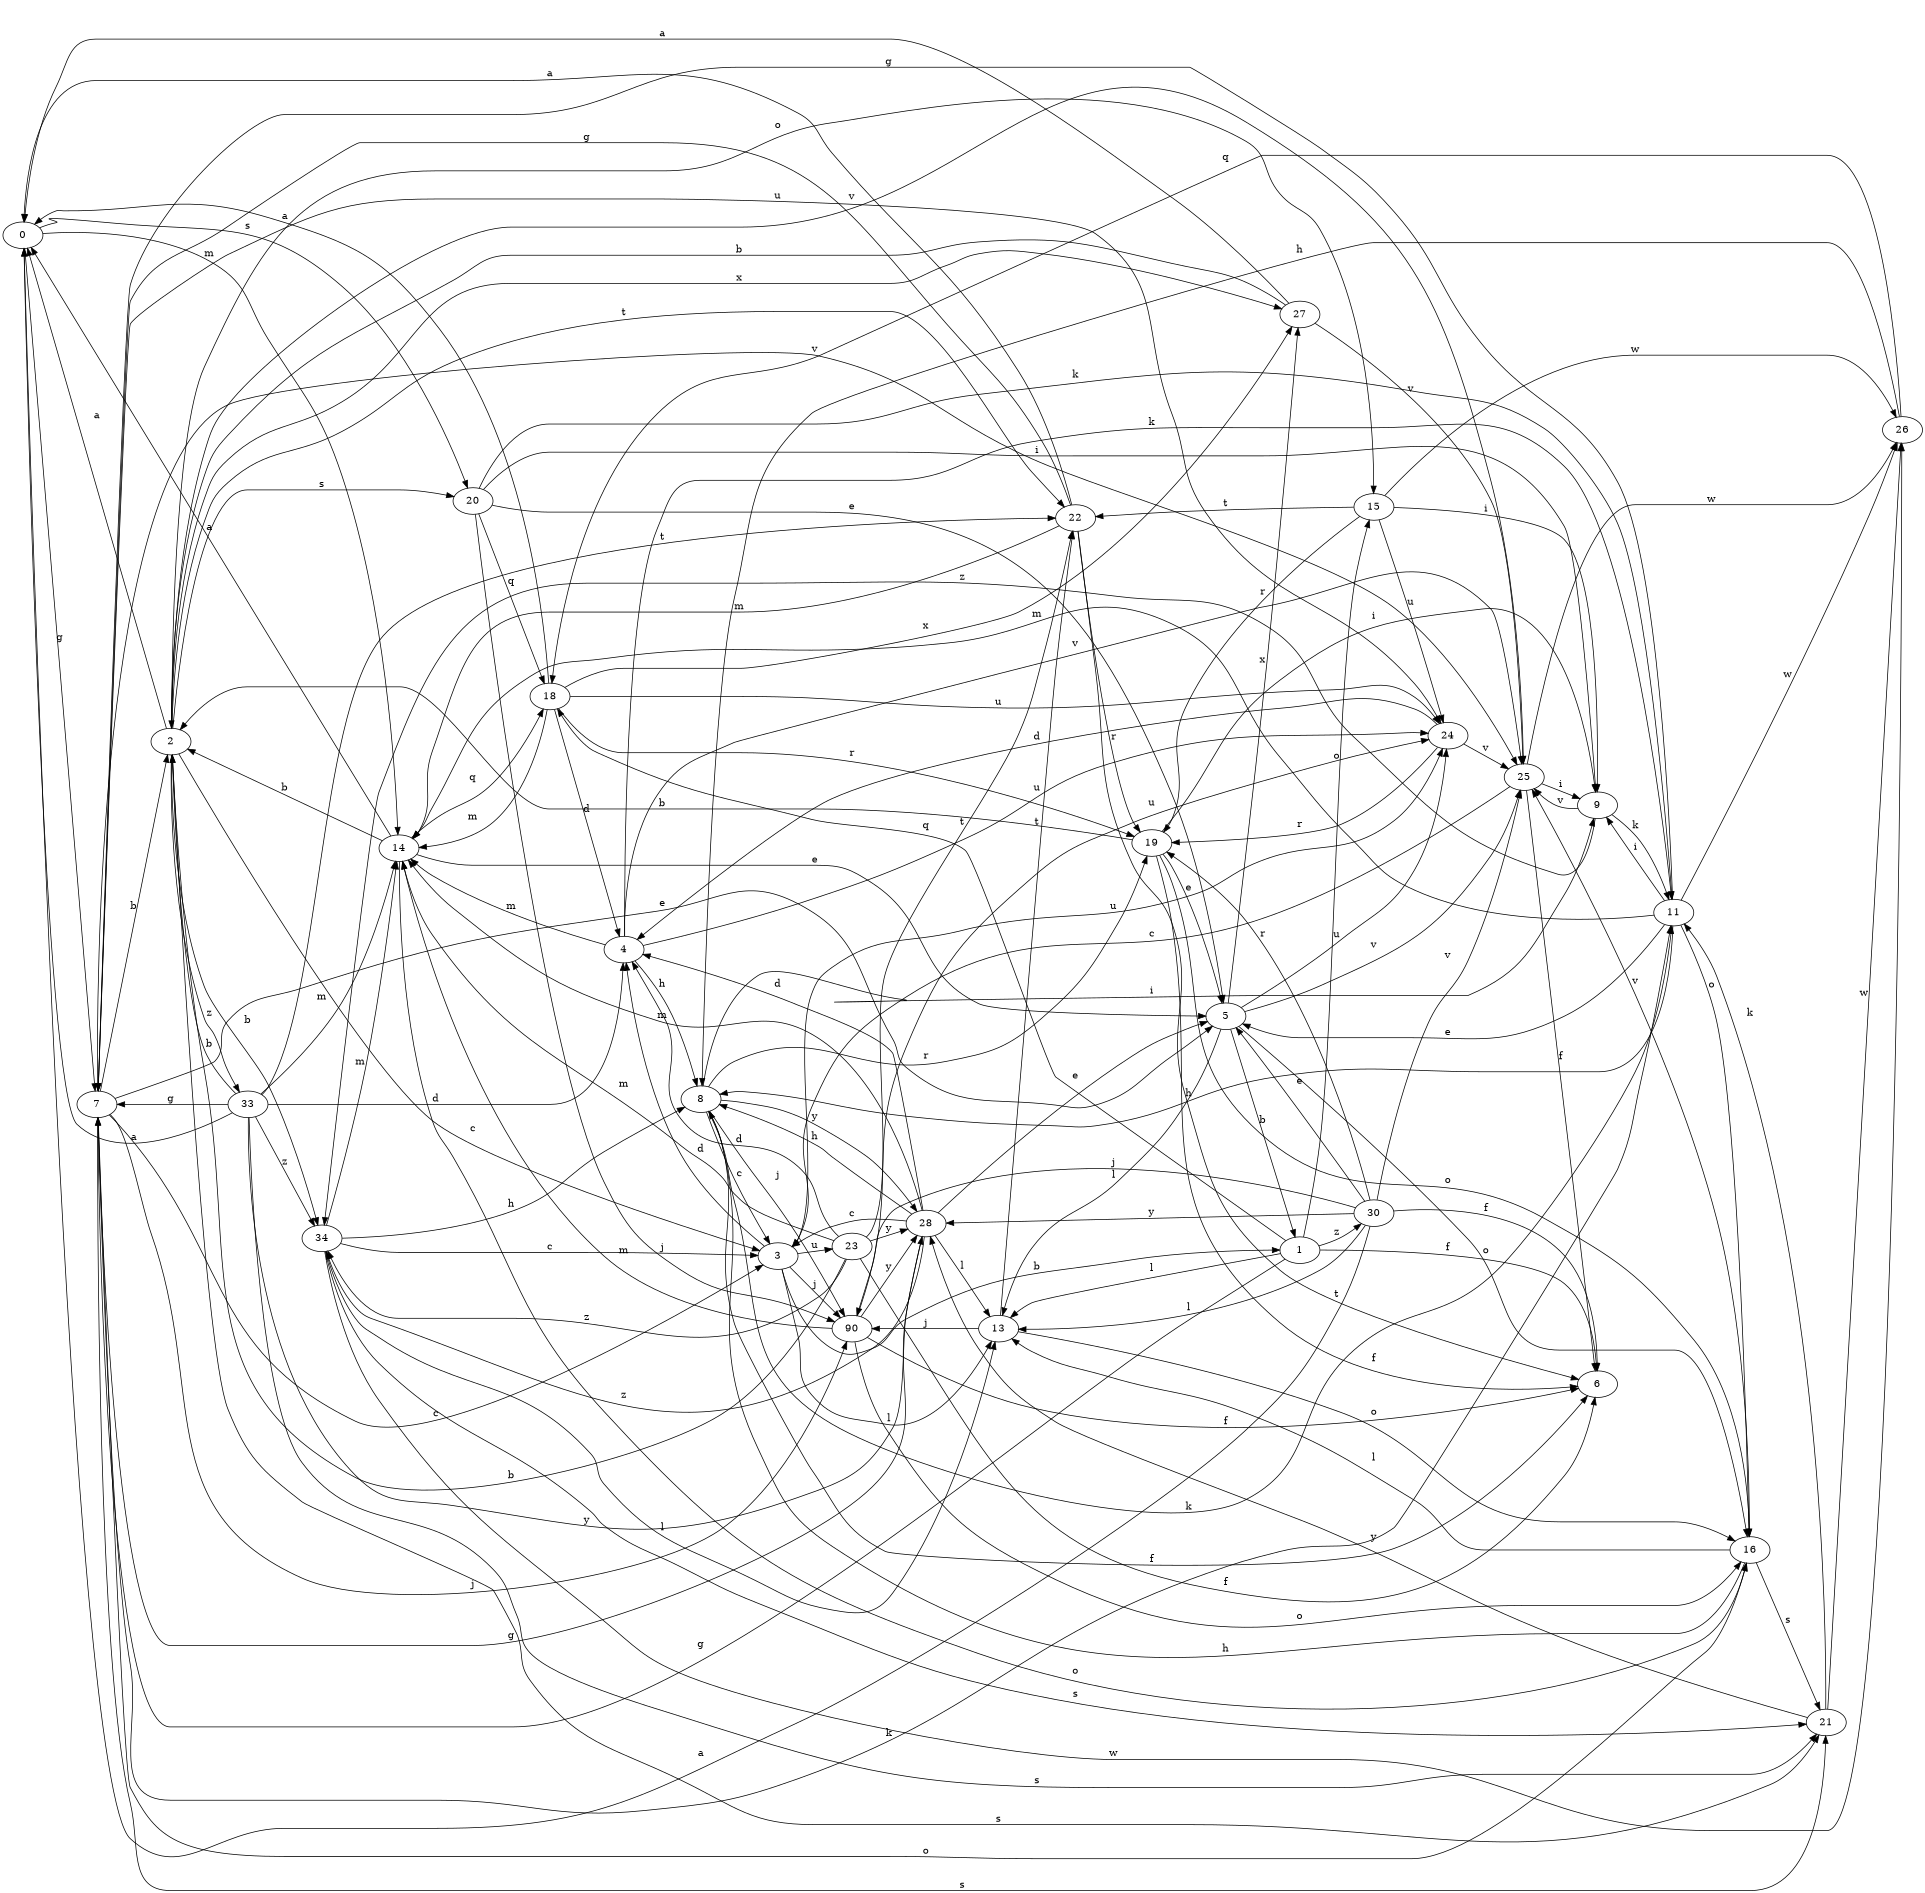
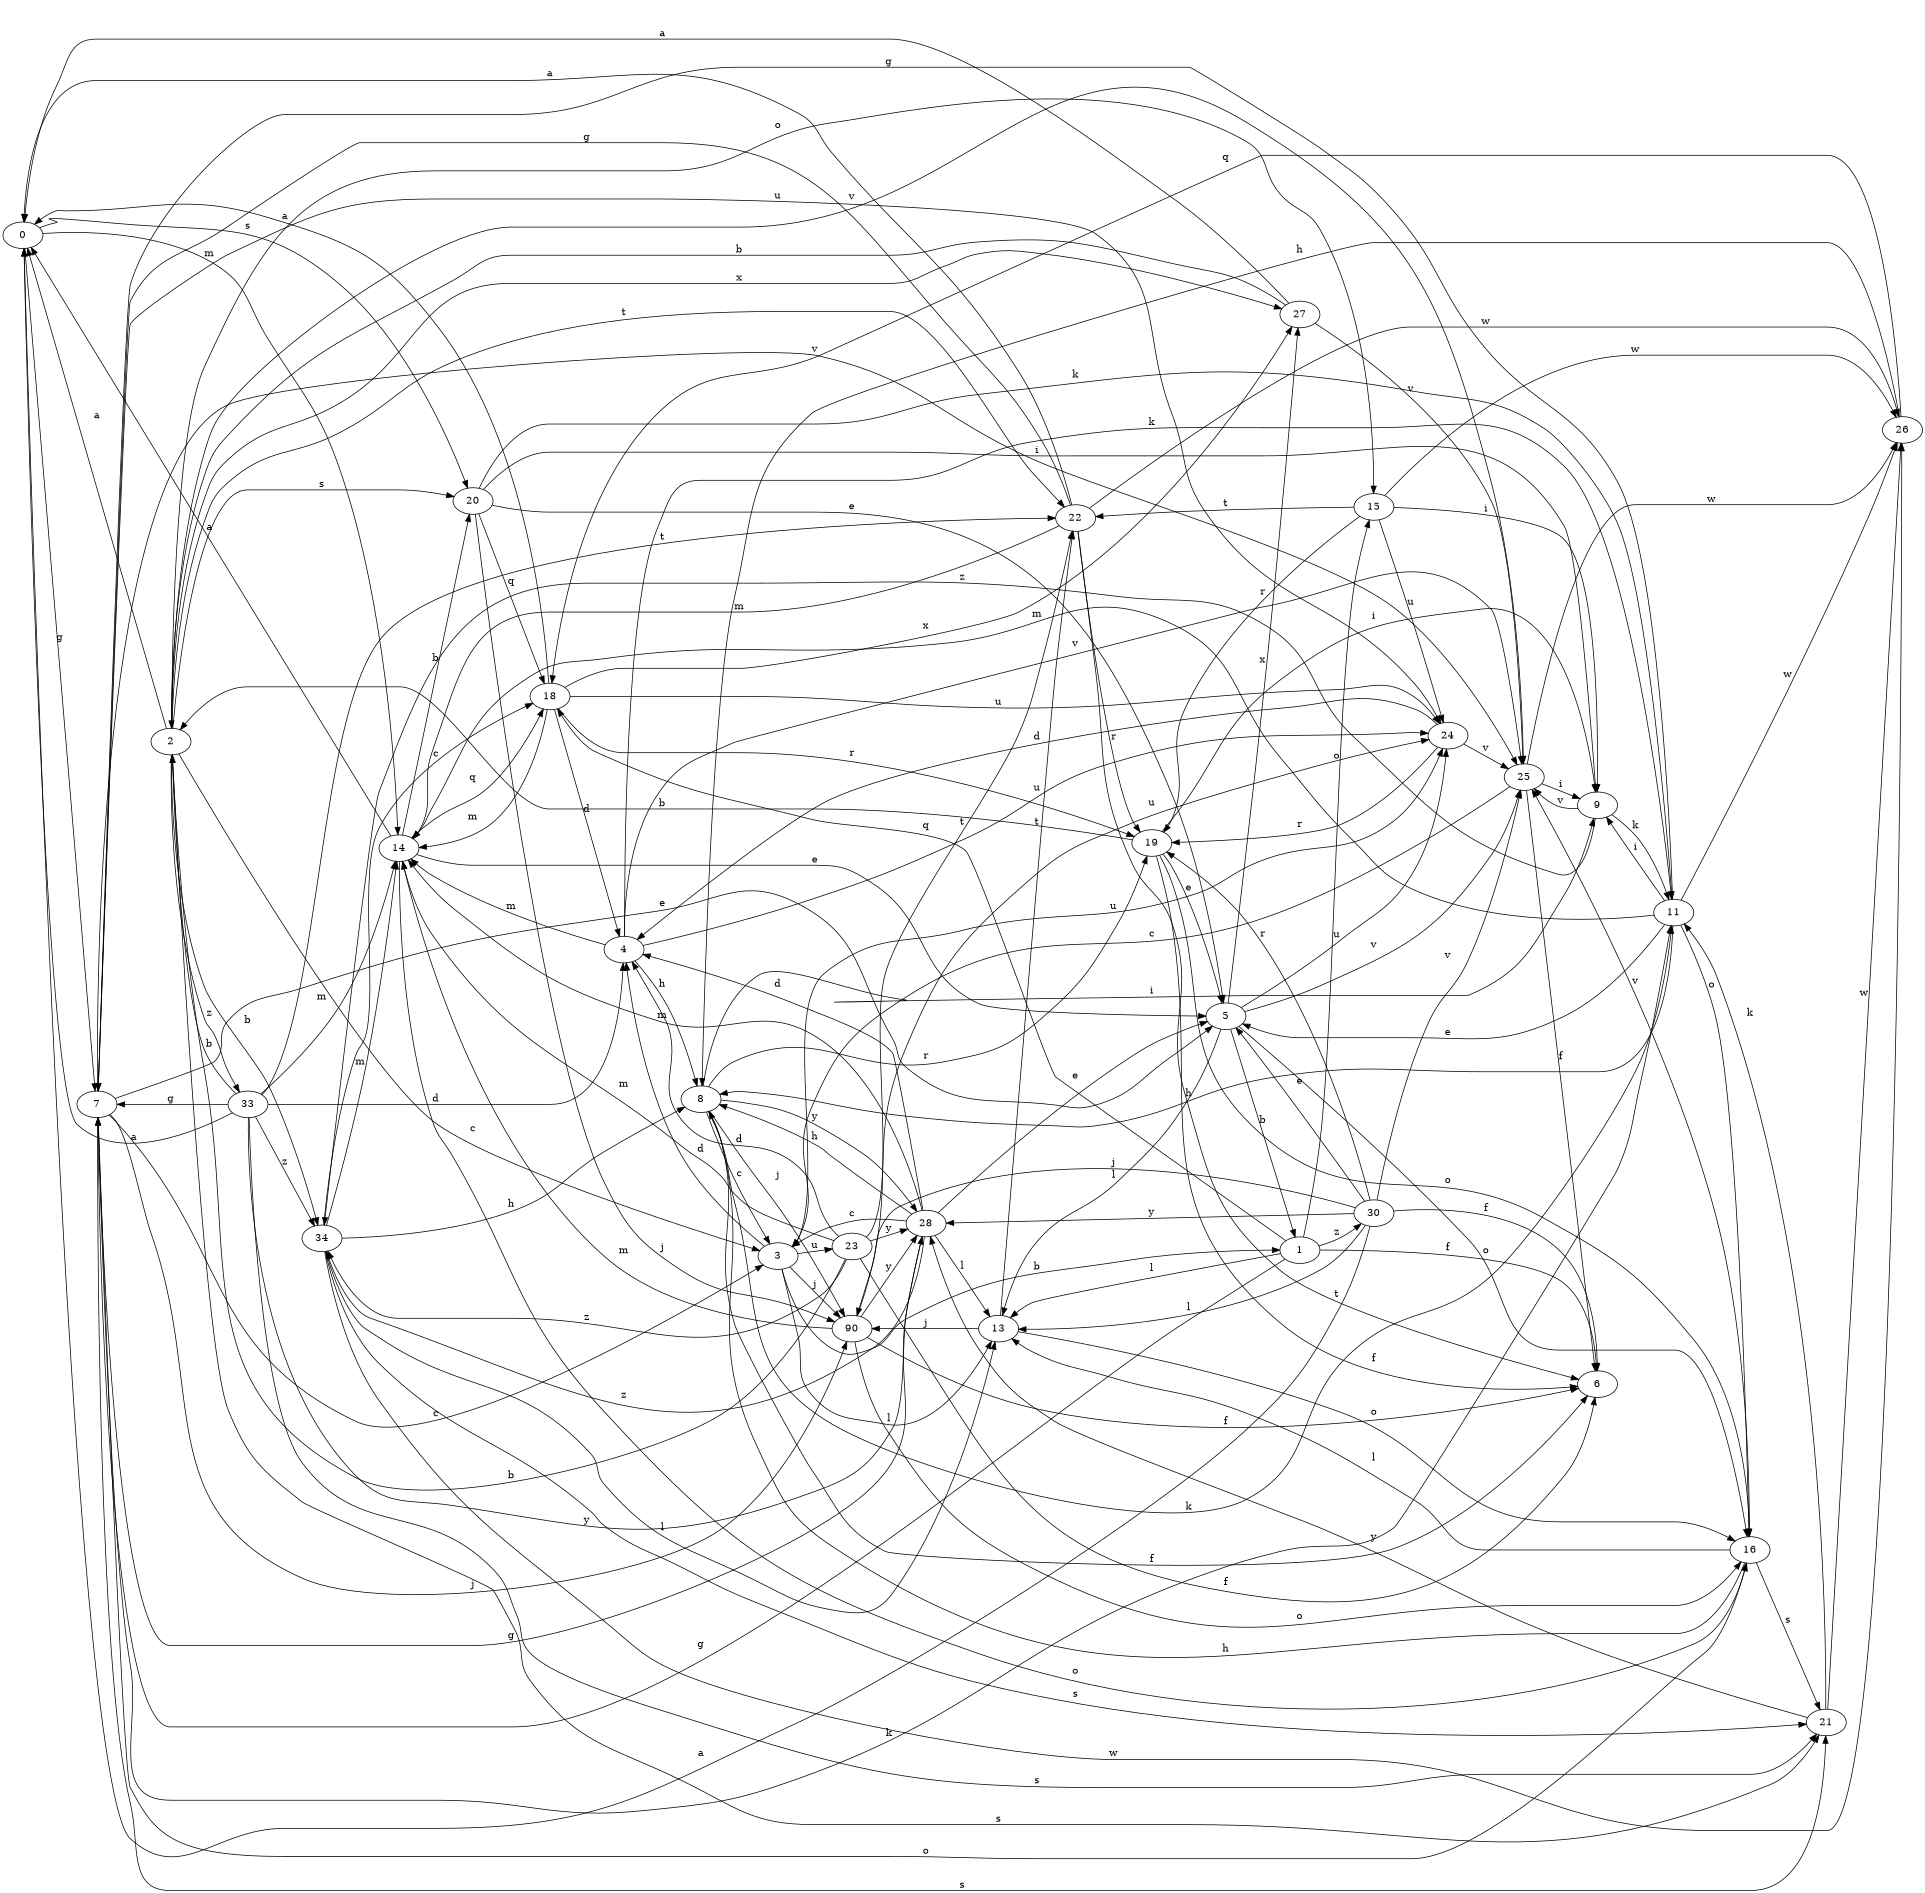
none -> (1491, 327)
(288, 797) -> (435, 678)
(133, 927) -> none
(545, 1252) -> (369, 932)
